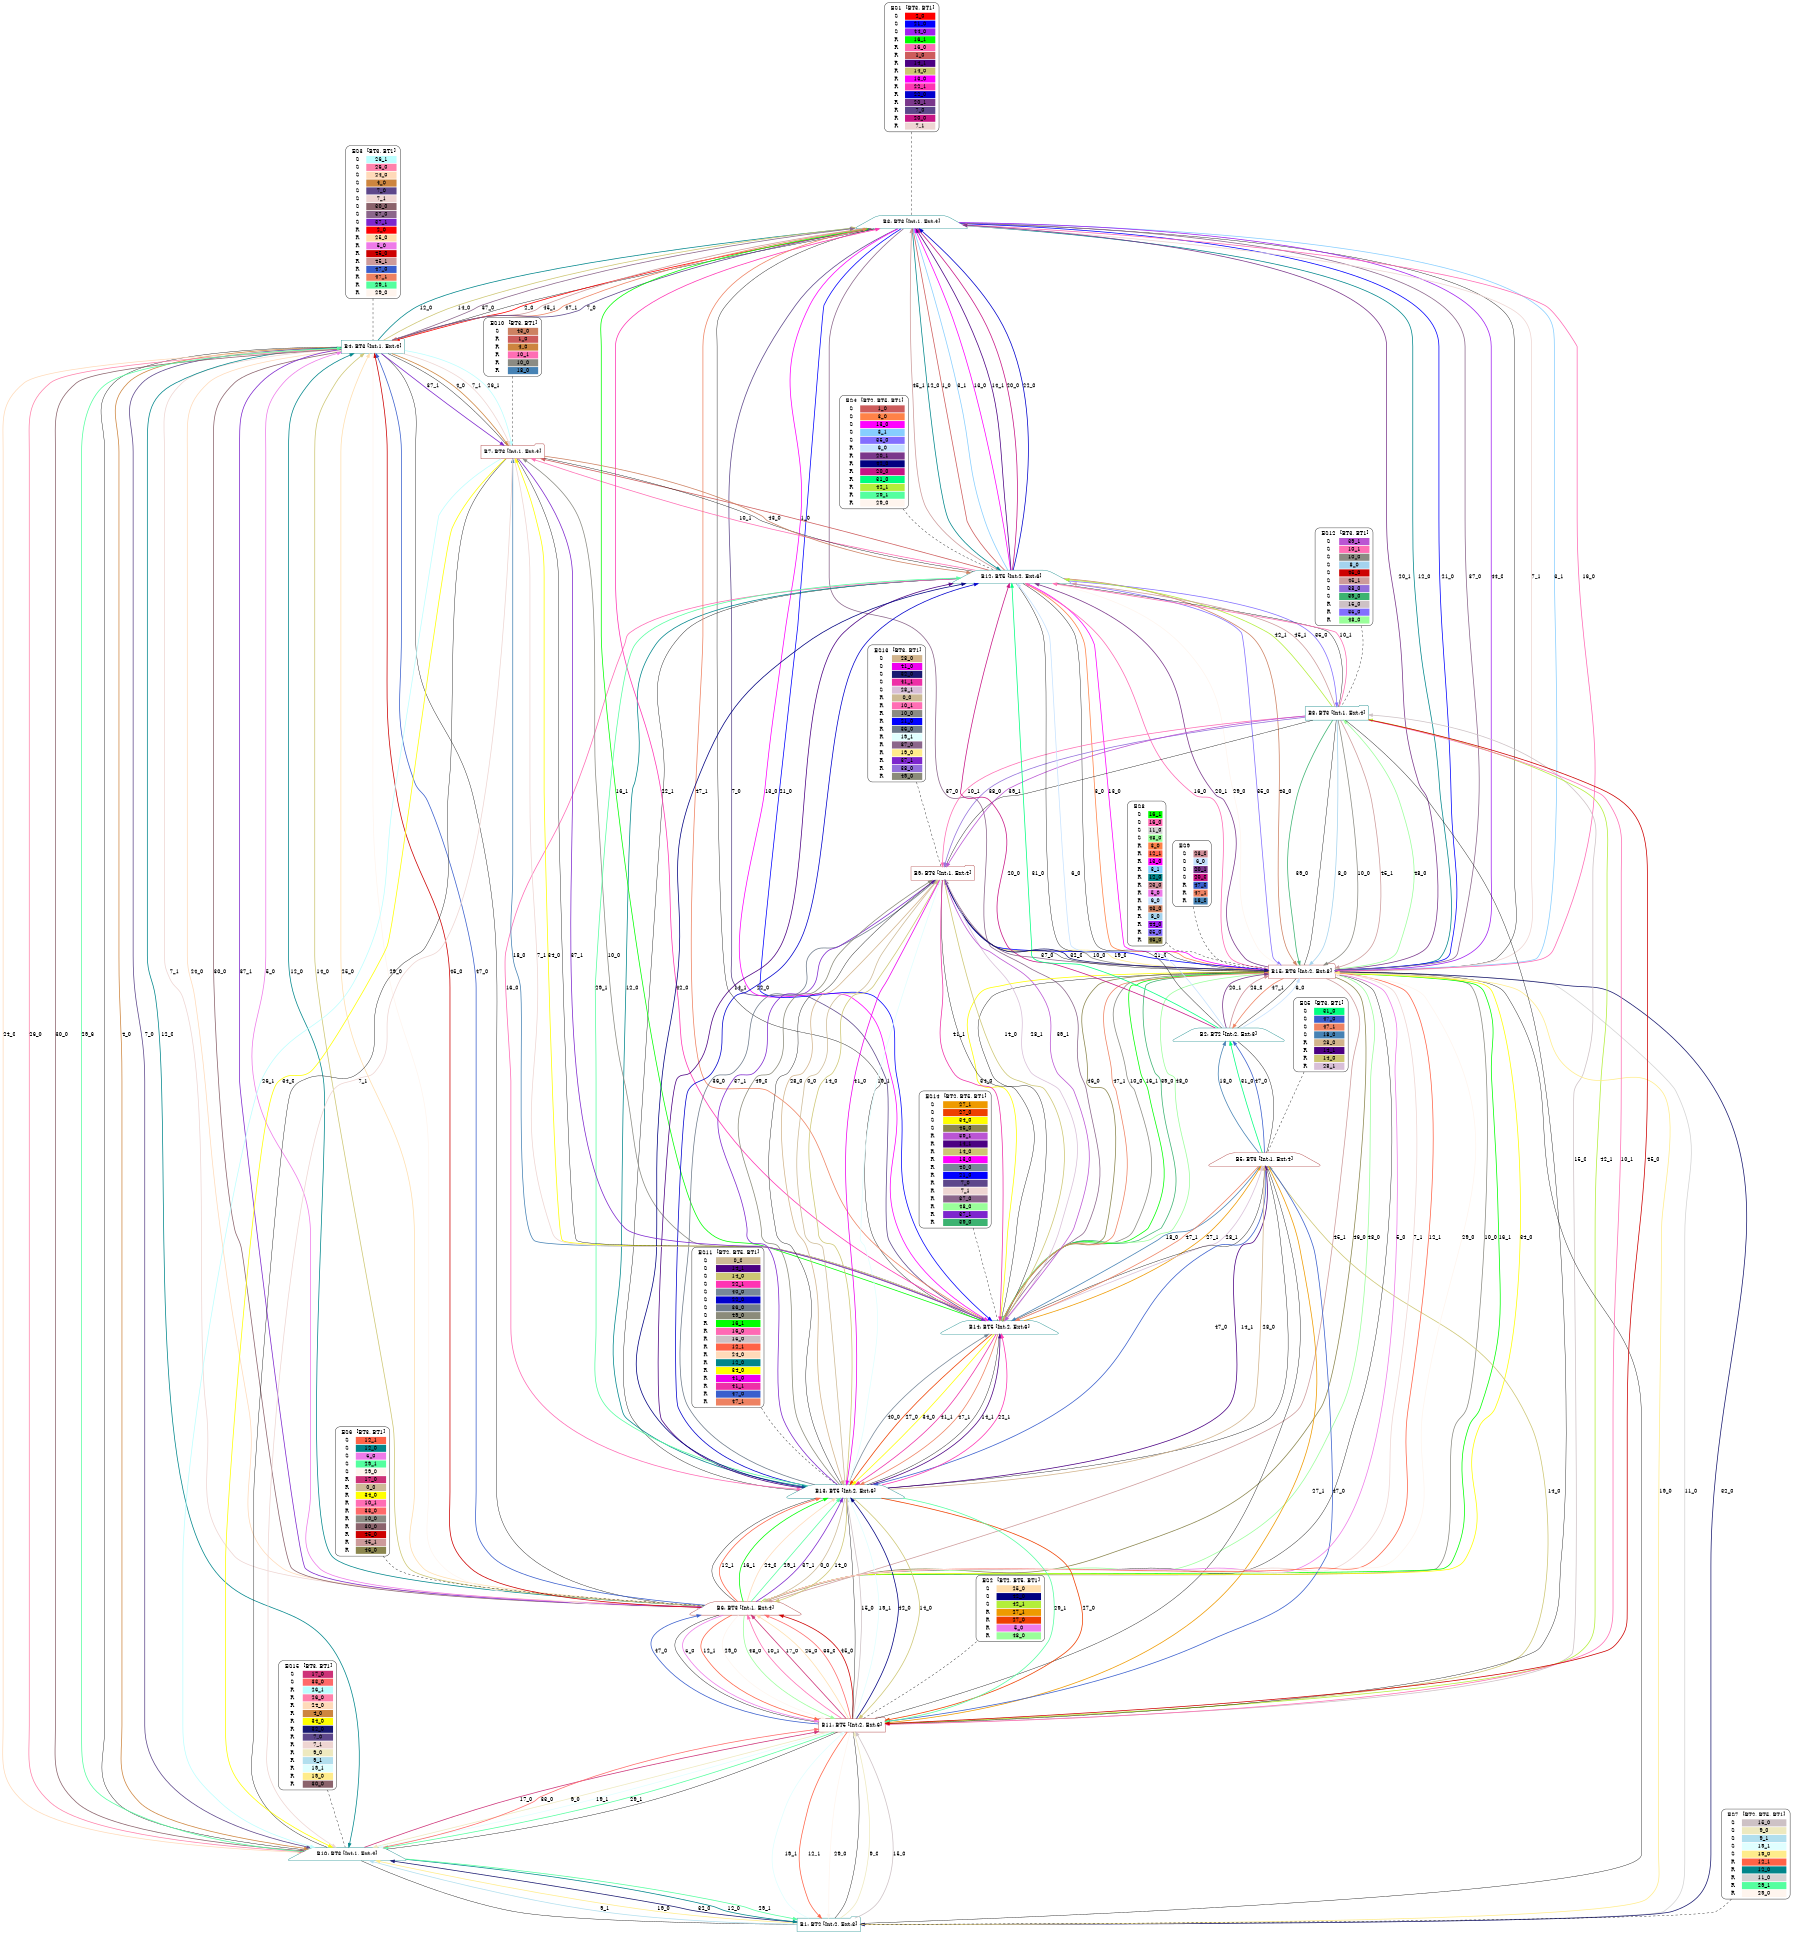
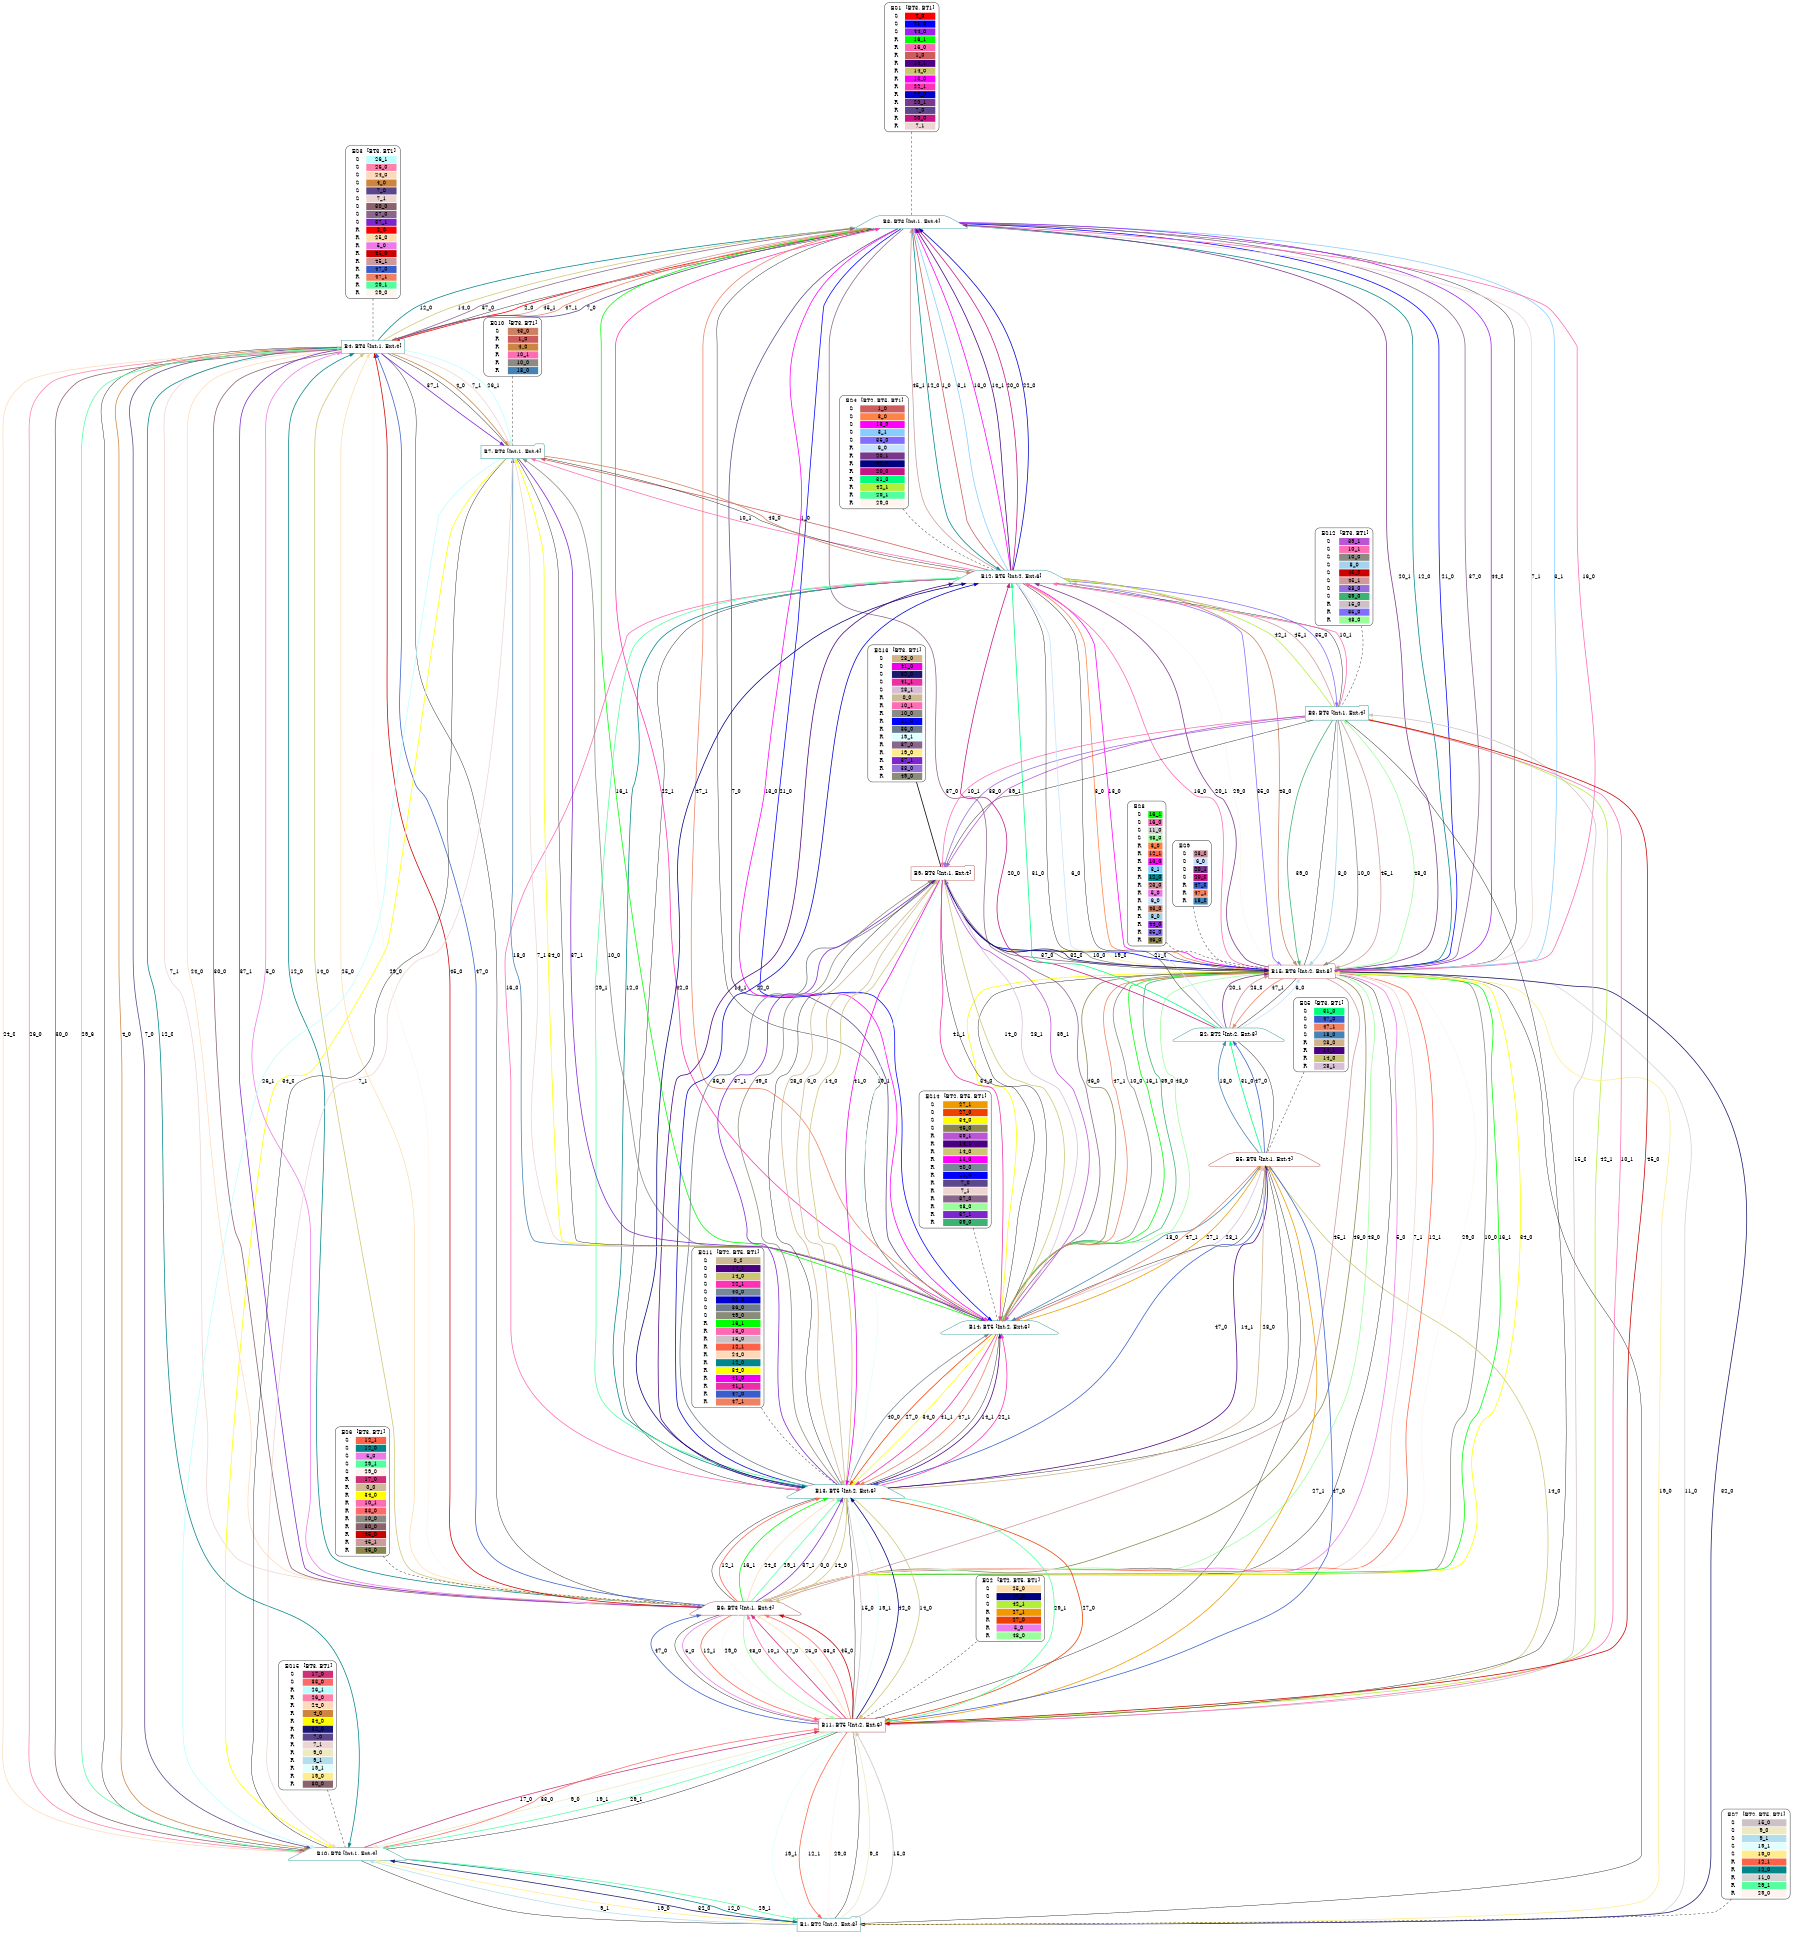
(513, 452) -> (513, 452)
(929, 824) -> (929, 824)
